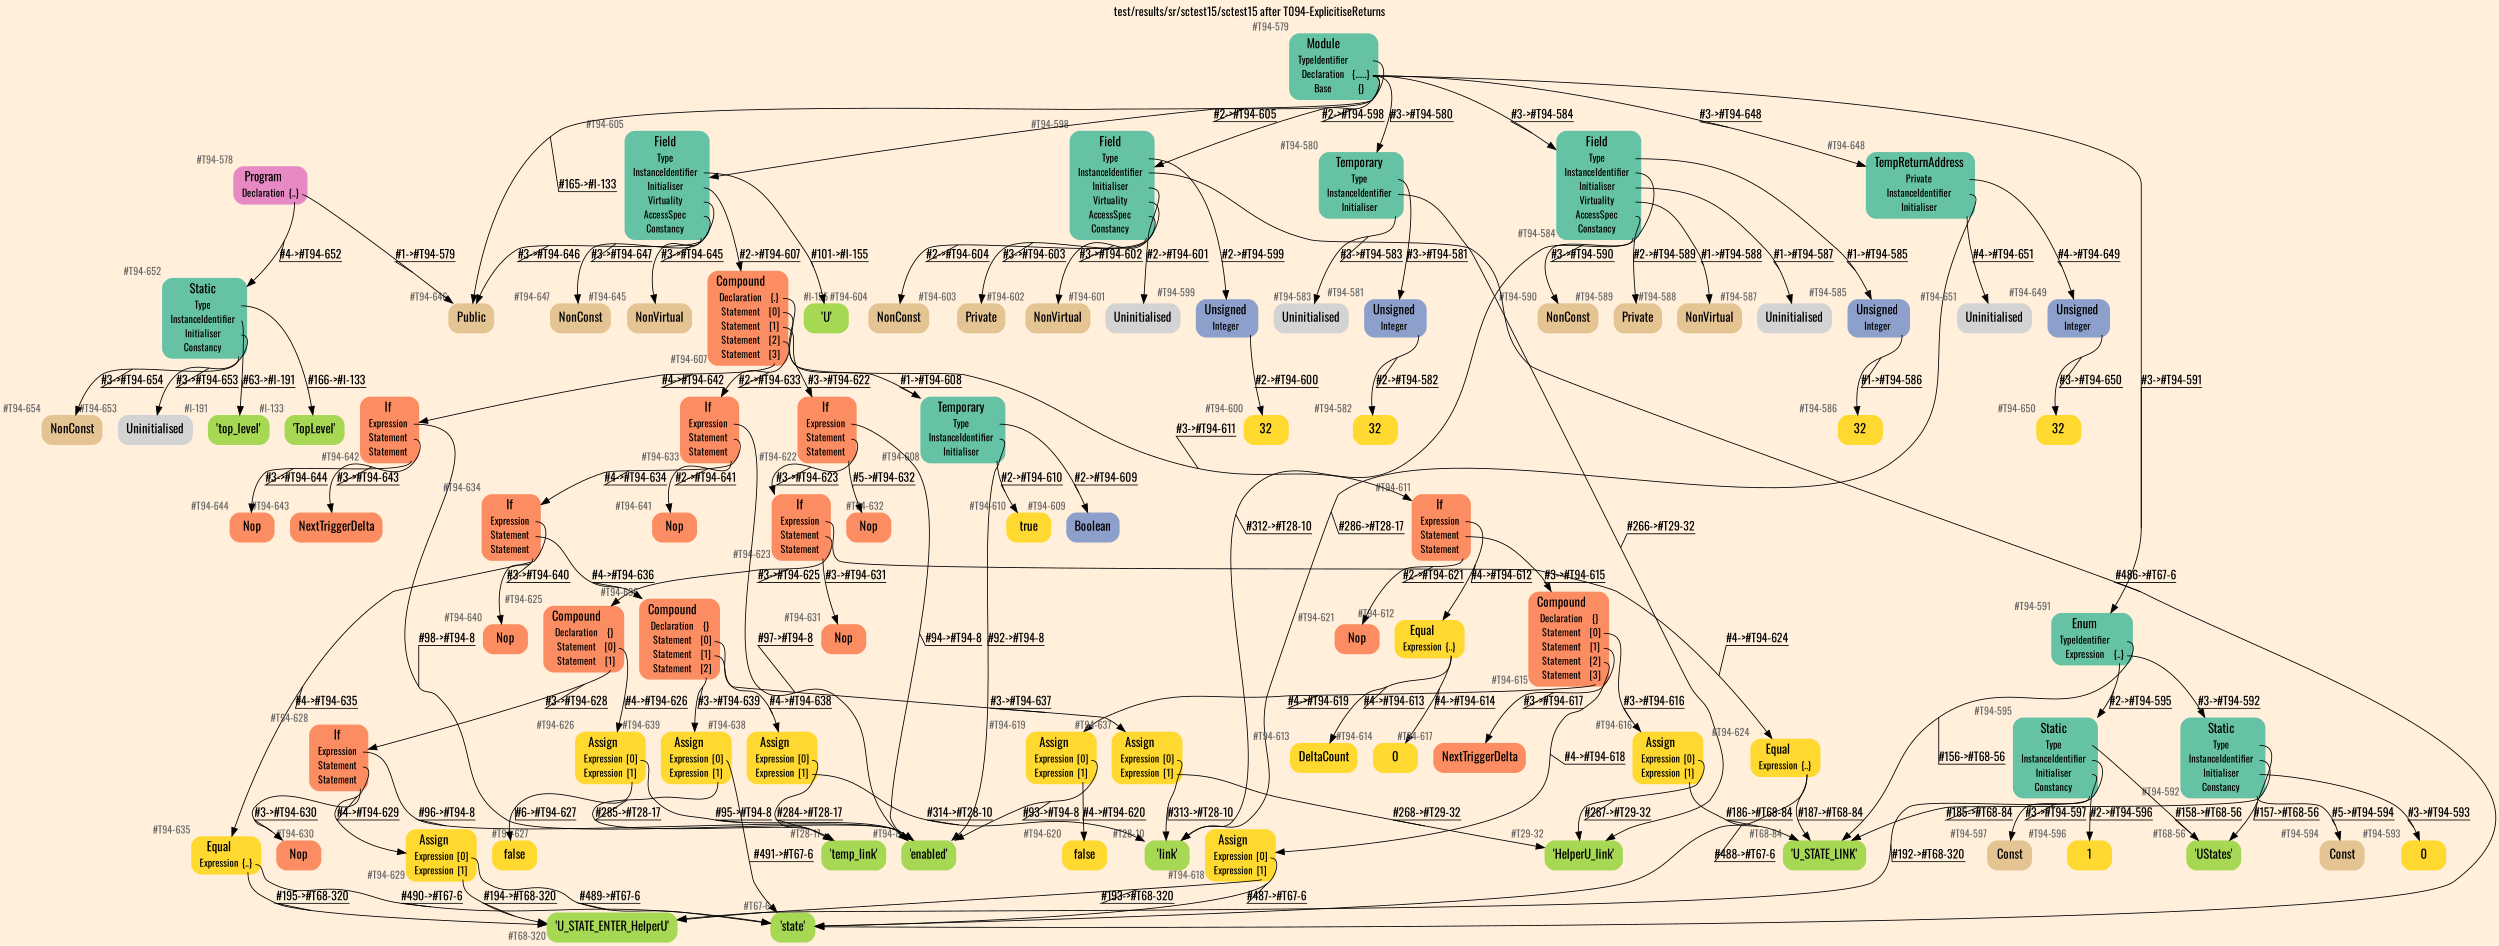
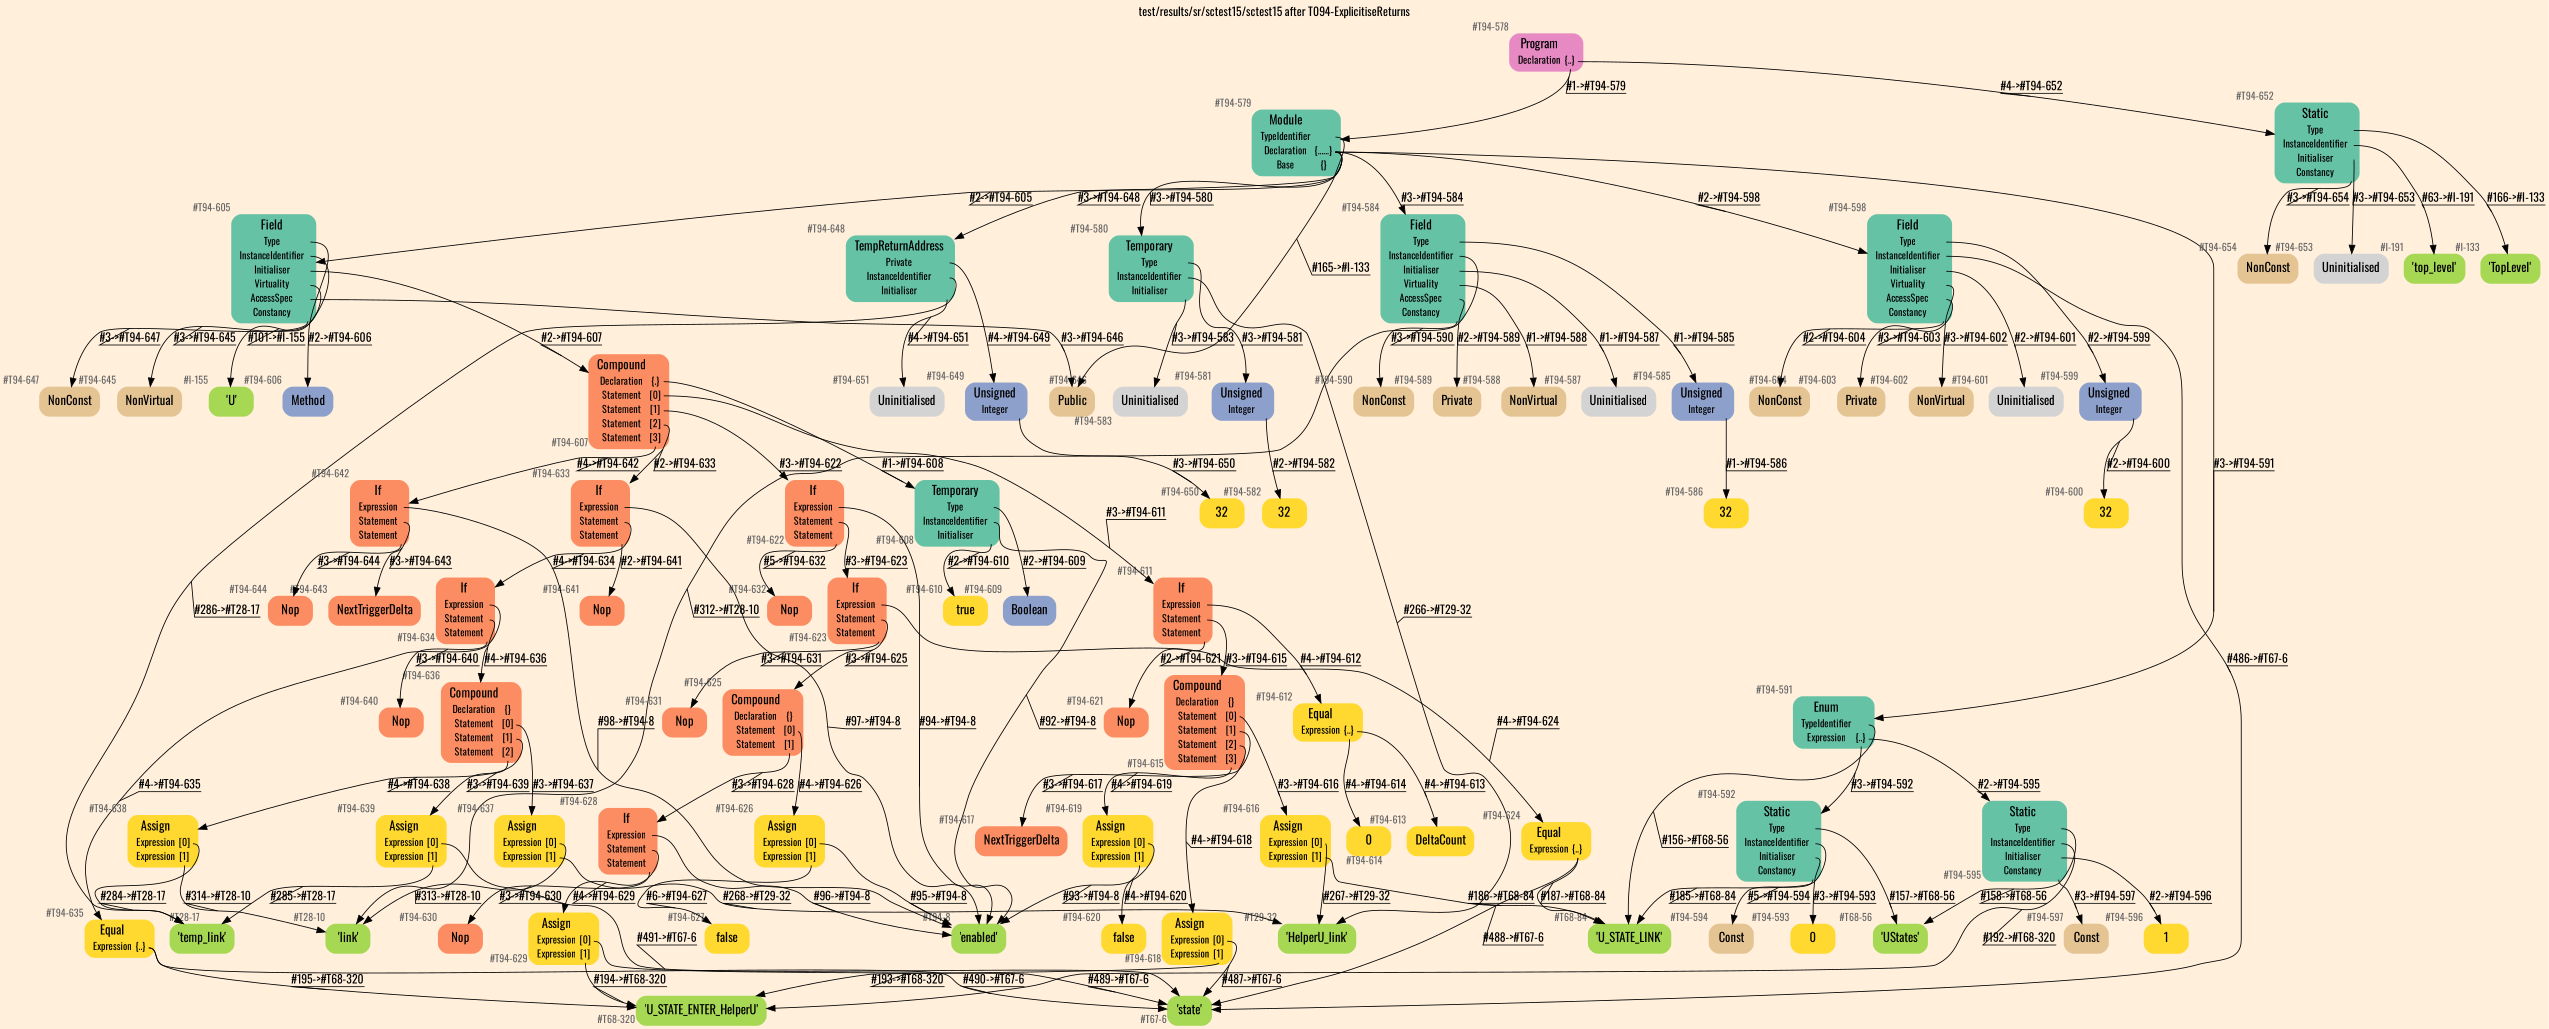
(375, 244) -> (1469, 123)
none -> (308, 402)
(1557, 473) -> (357, 446)
